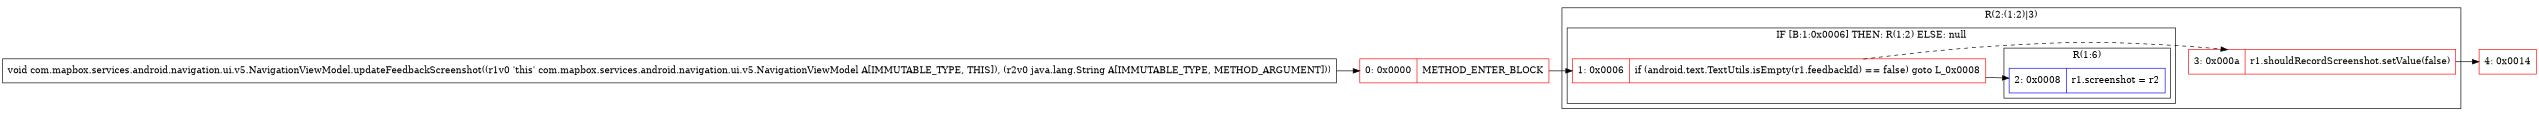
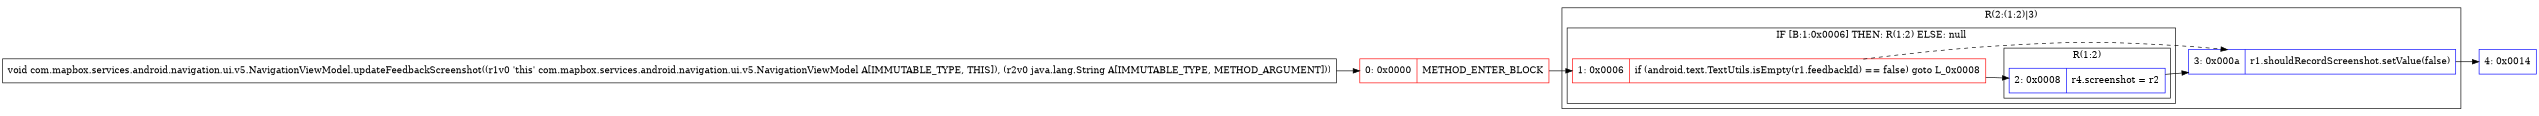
(2087, 56) -> (2087, 56)
(2322, 62) -> (2322, 62)
(2508, 62) -> (2508, 62)
none -> (2174, 74)
(2116, 80) -> (2116, 80)
